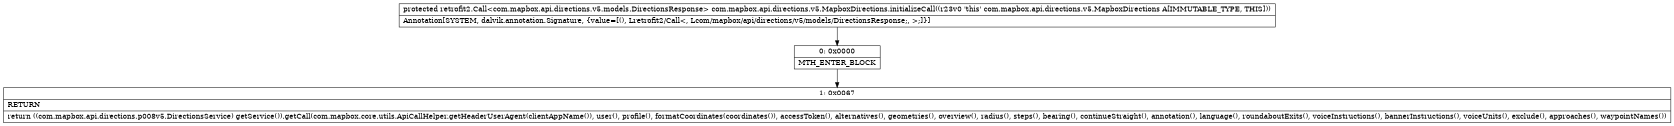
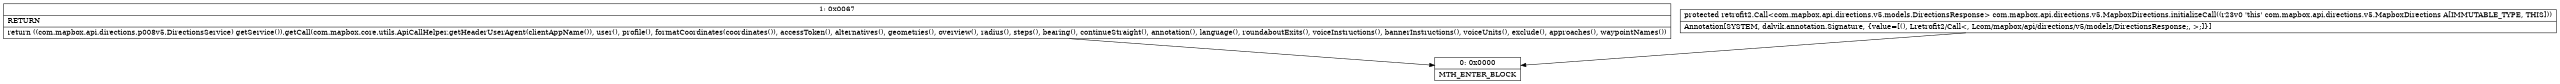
(837, 76) -> (1249, 52)
